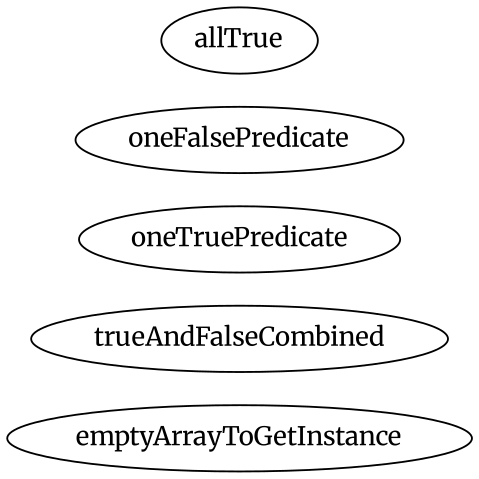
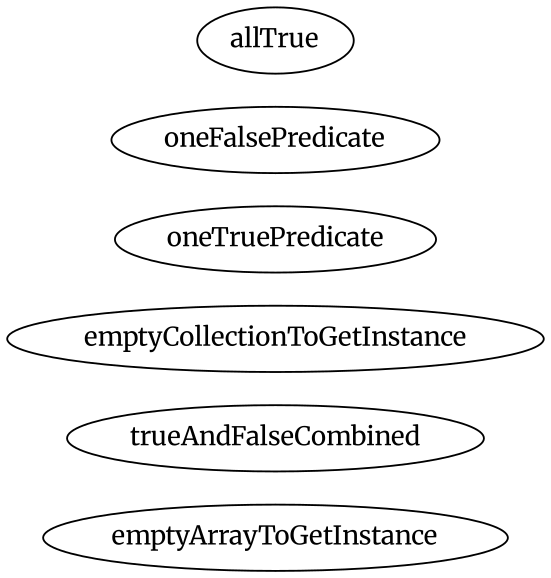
none -> (275, 339)
